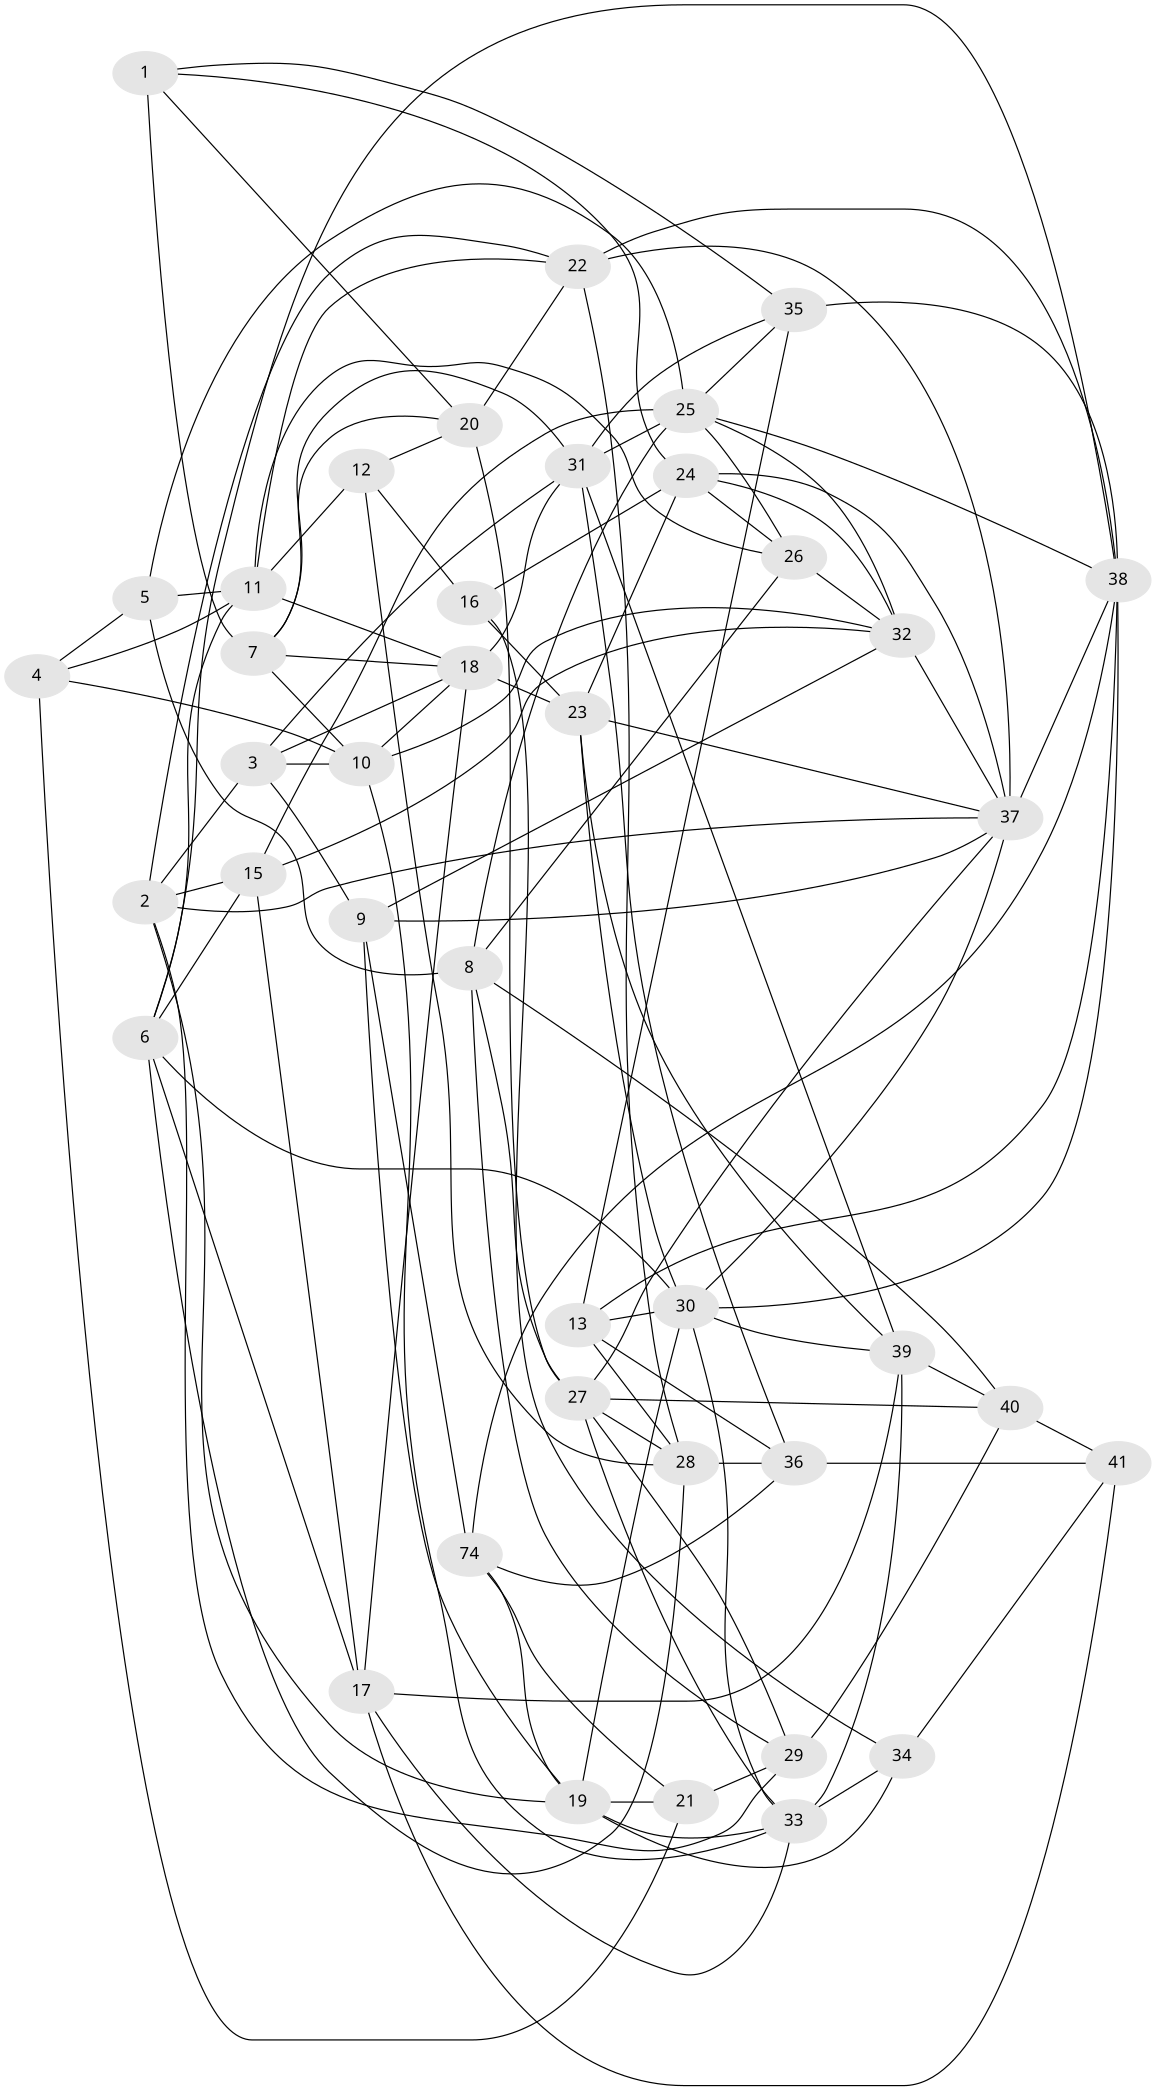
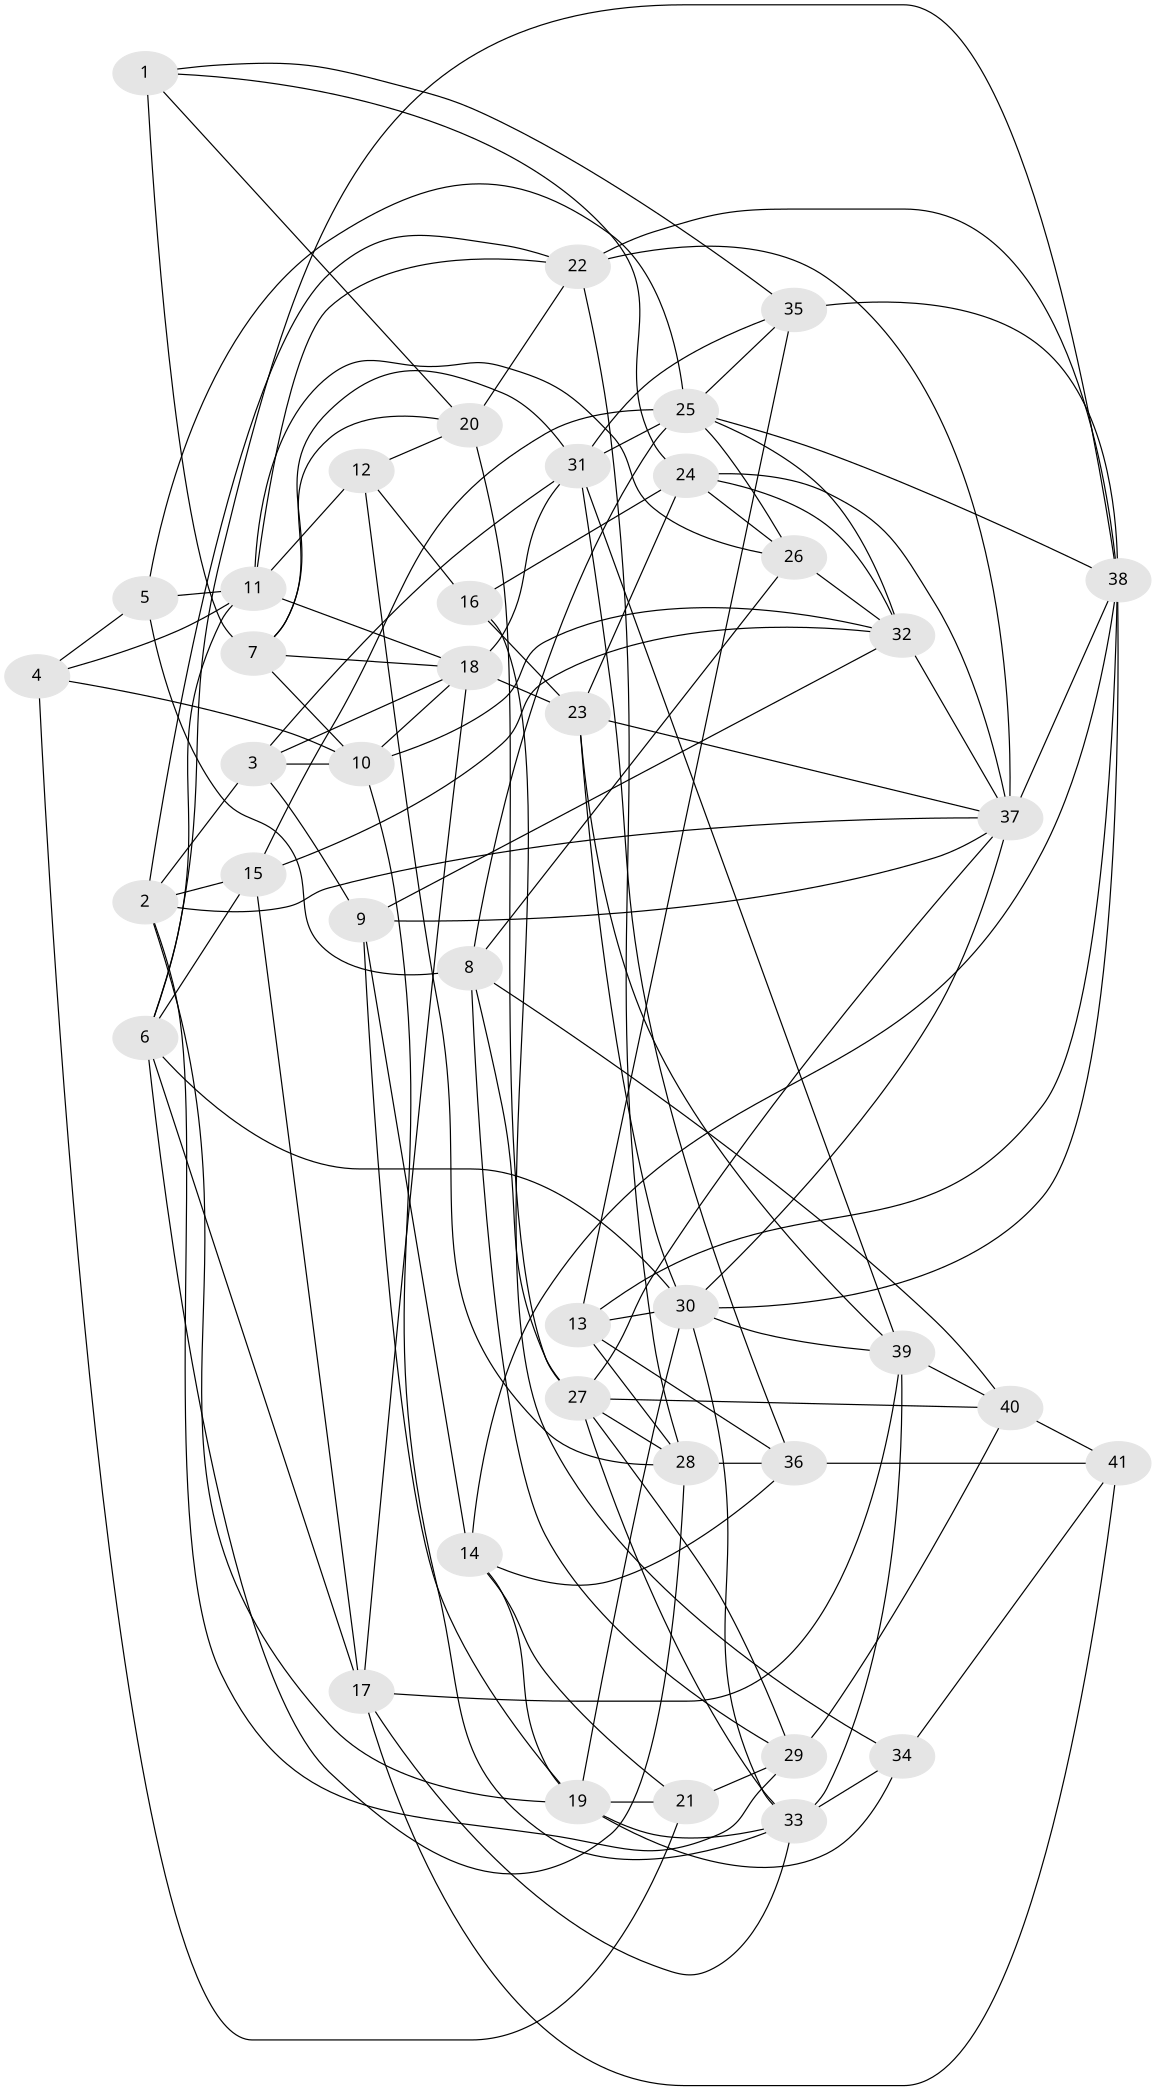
(470, 1555) -> (470, 1555)
